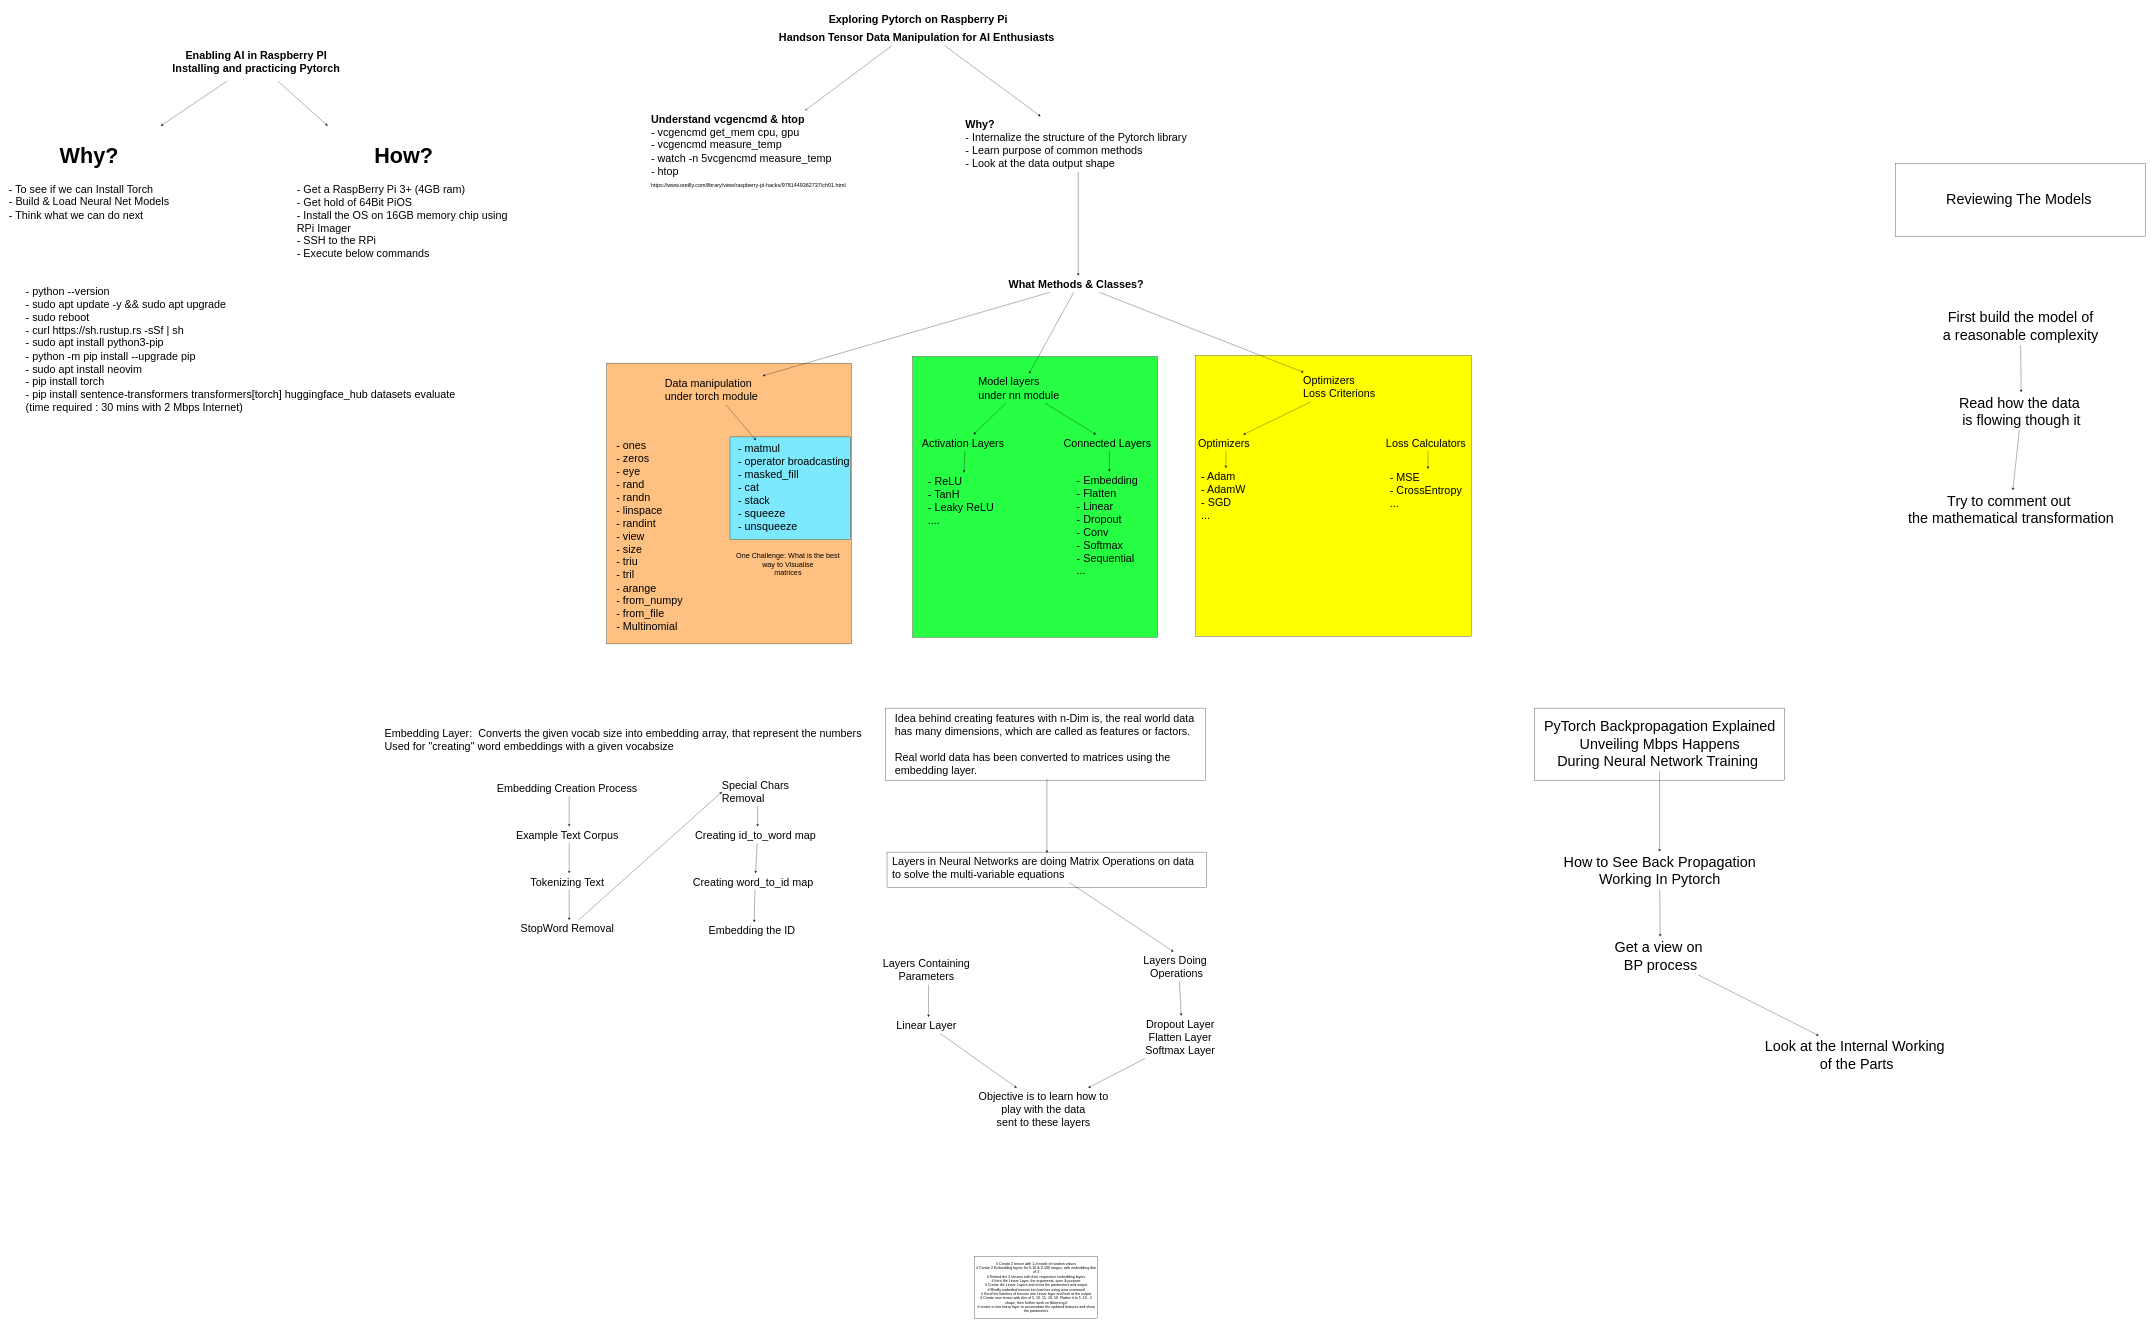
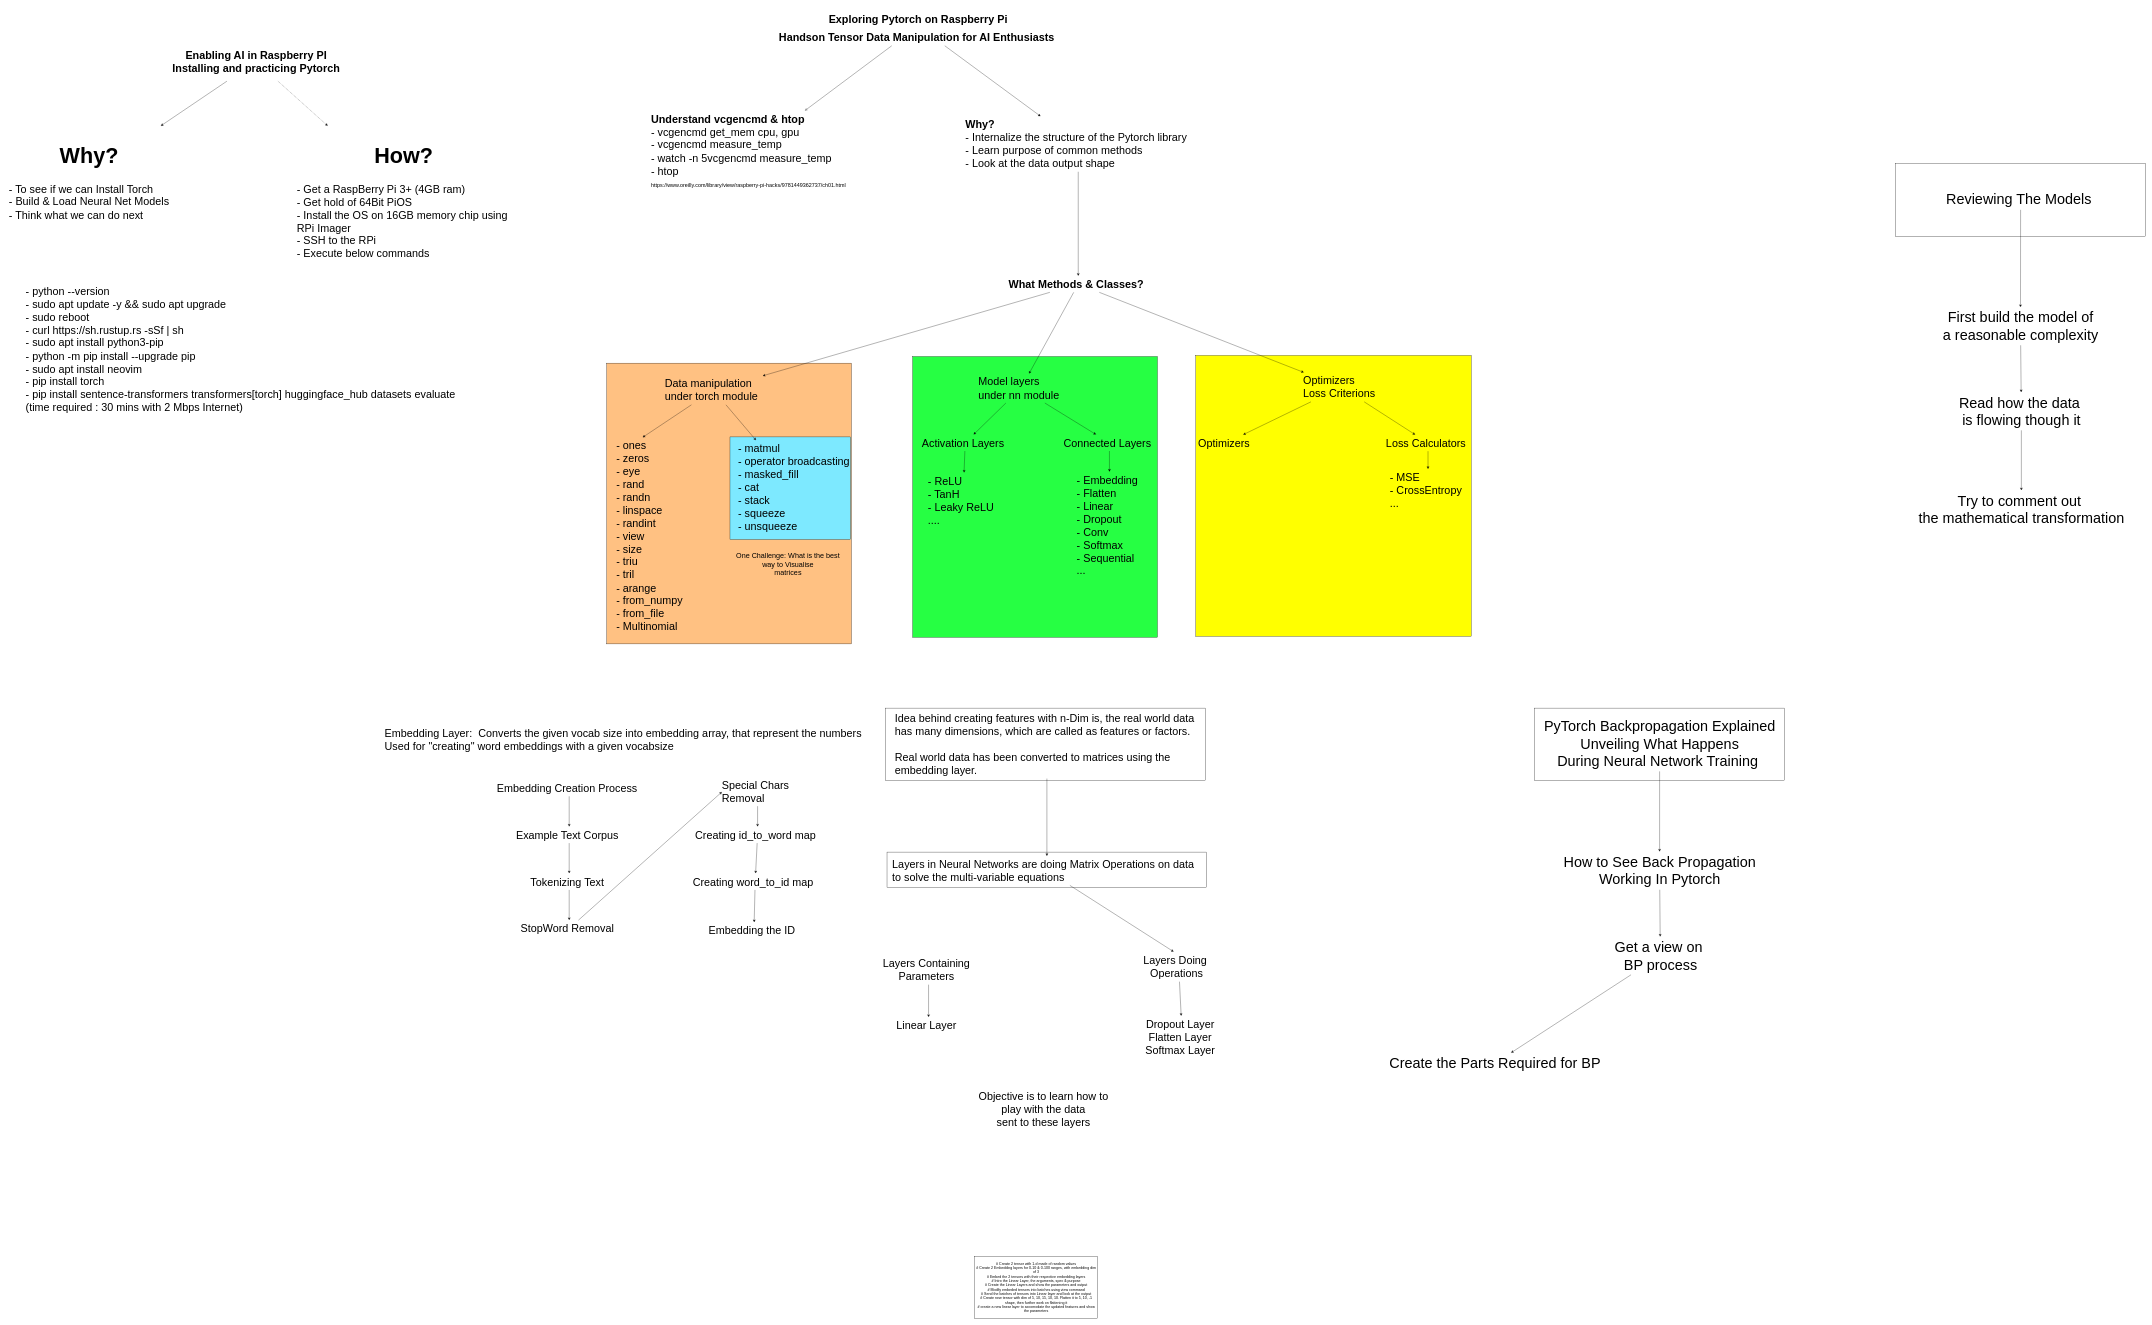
(302, 102) -> (302, 102)
none -> (2021, 304)
none -> (1412, 432)
none -> (645, 435)
(1226, 465) -> none
(1226, 496) -> none
(2011, 509) -> (2022, 509)
(1660, 744) -> (1660, 744)
(1047, 867) -> (1047, 870)
(1815, 1034) -> none
none -> (1514, 1051)
(1857, 1055) -> none
none -> (1495, 1063)
(1014, 1085) -> none
(1091, 1086) -> none
